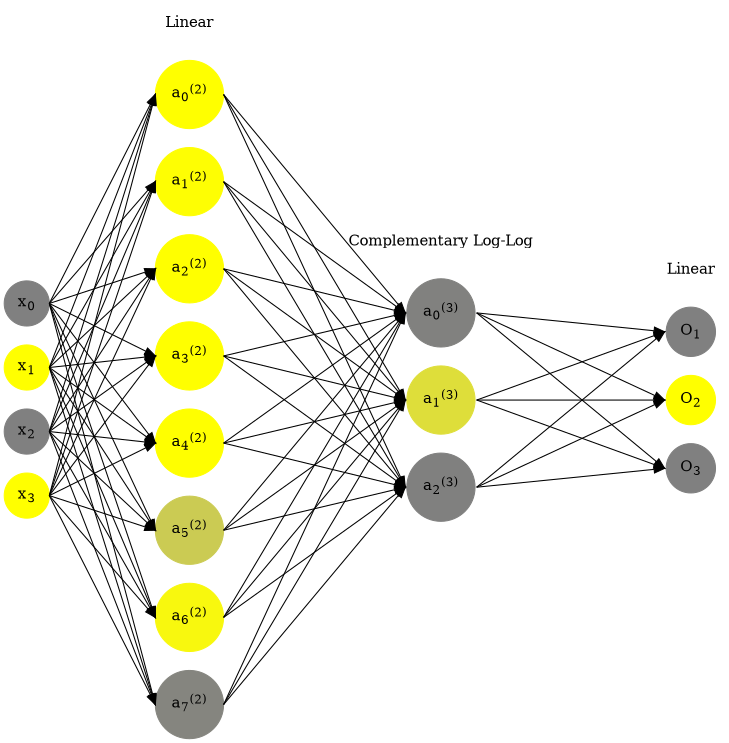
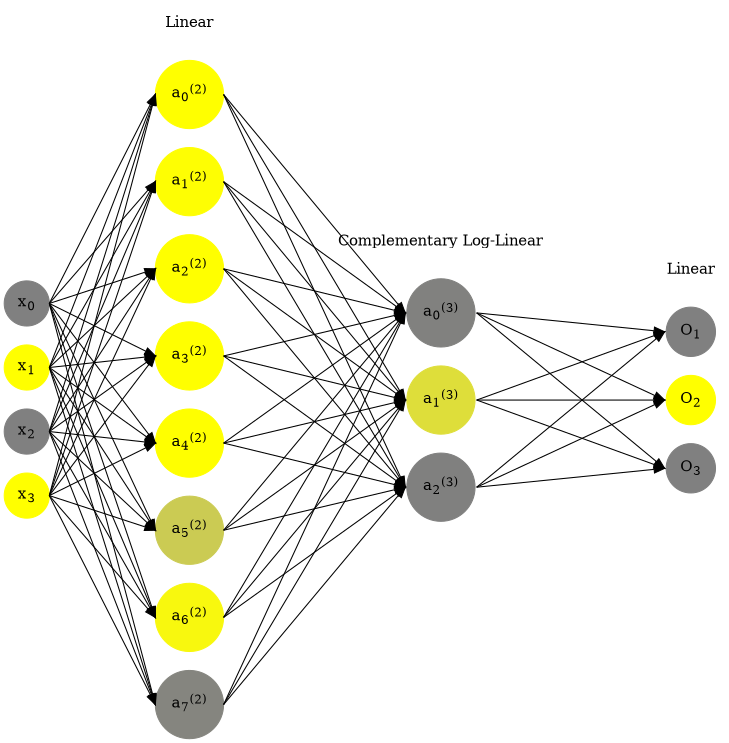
(441, 241) -> (441, 241)
